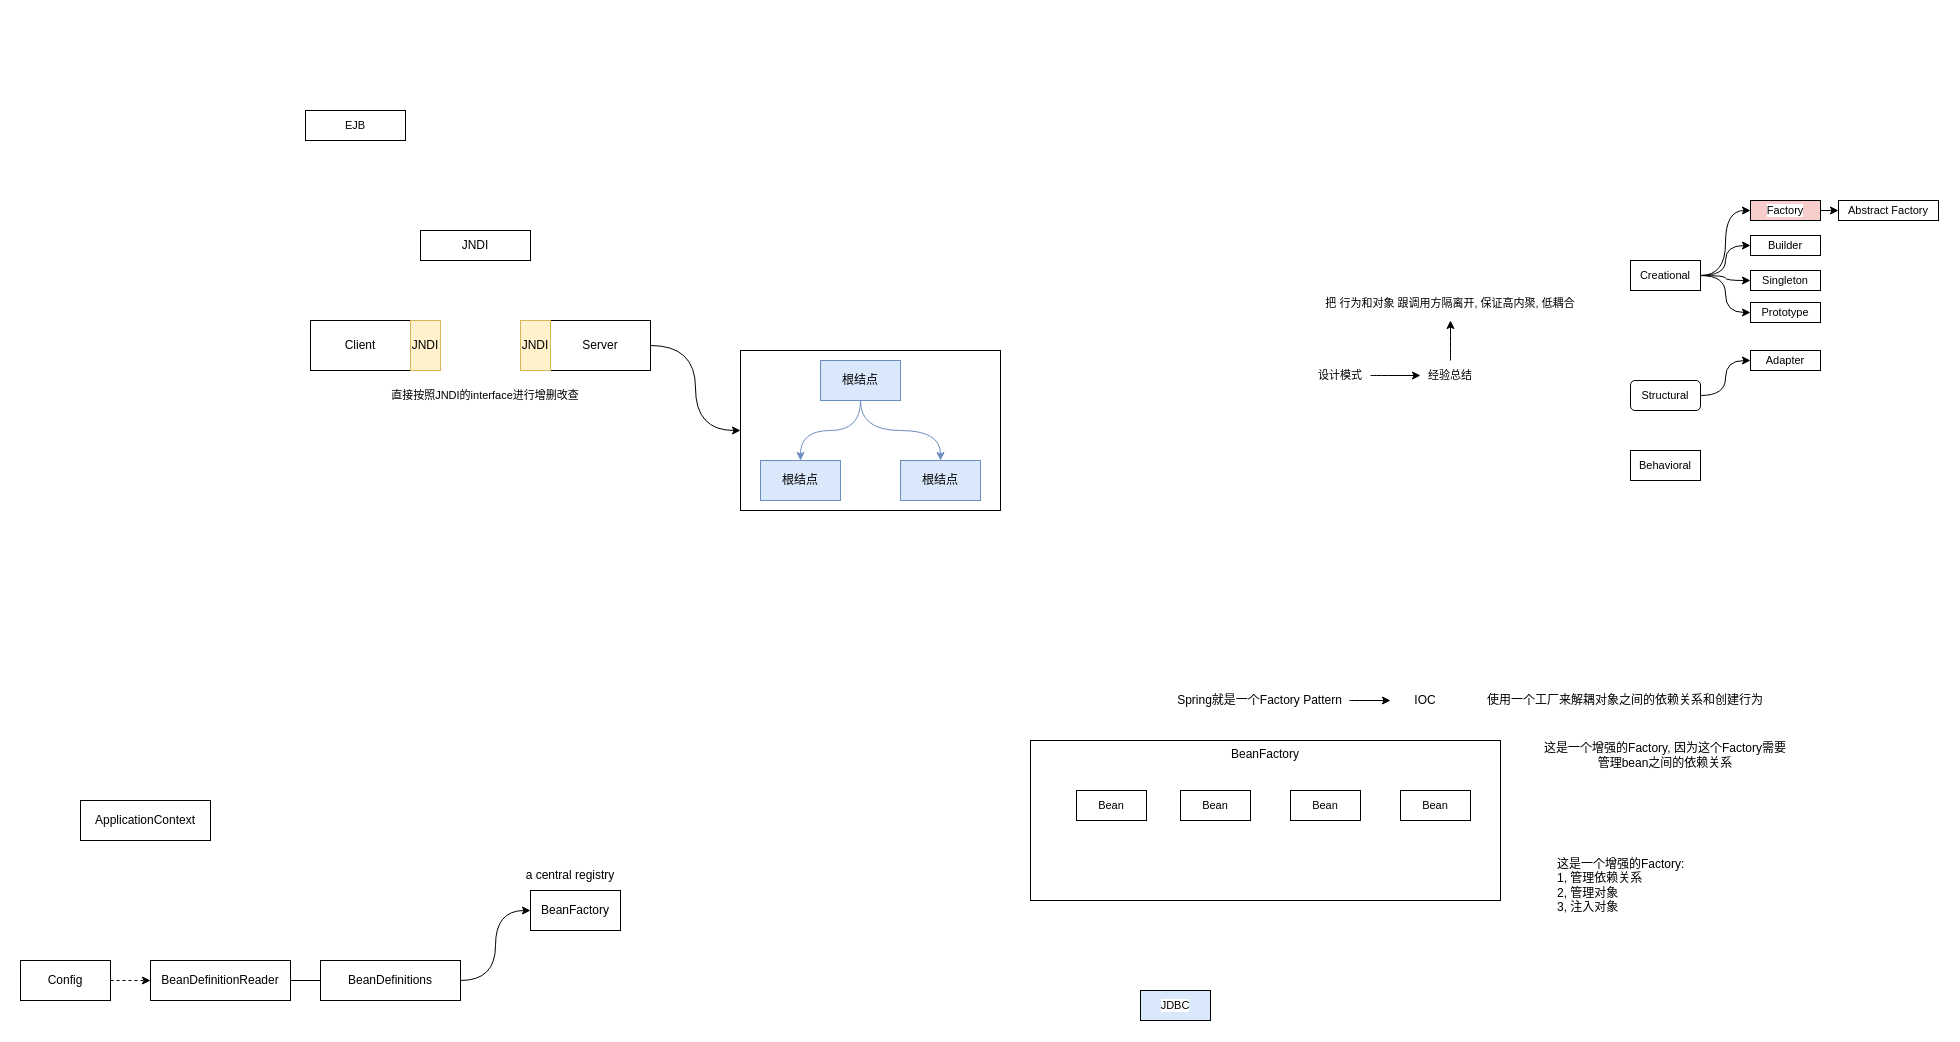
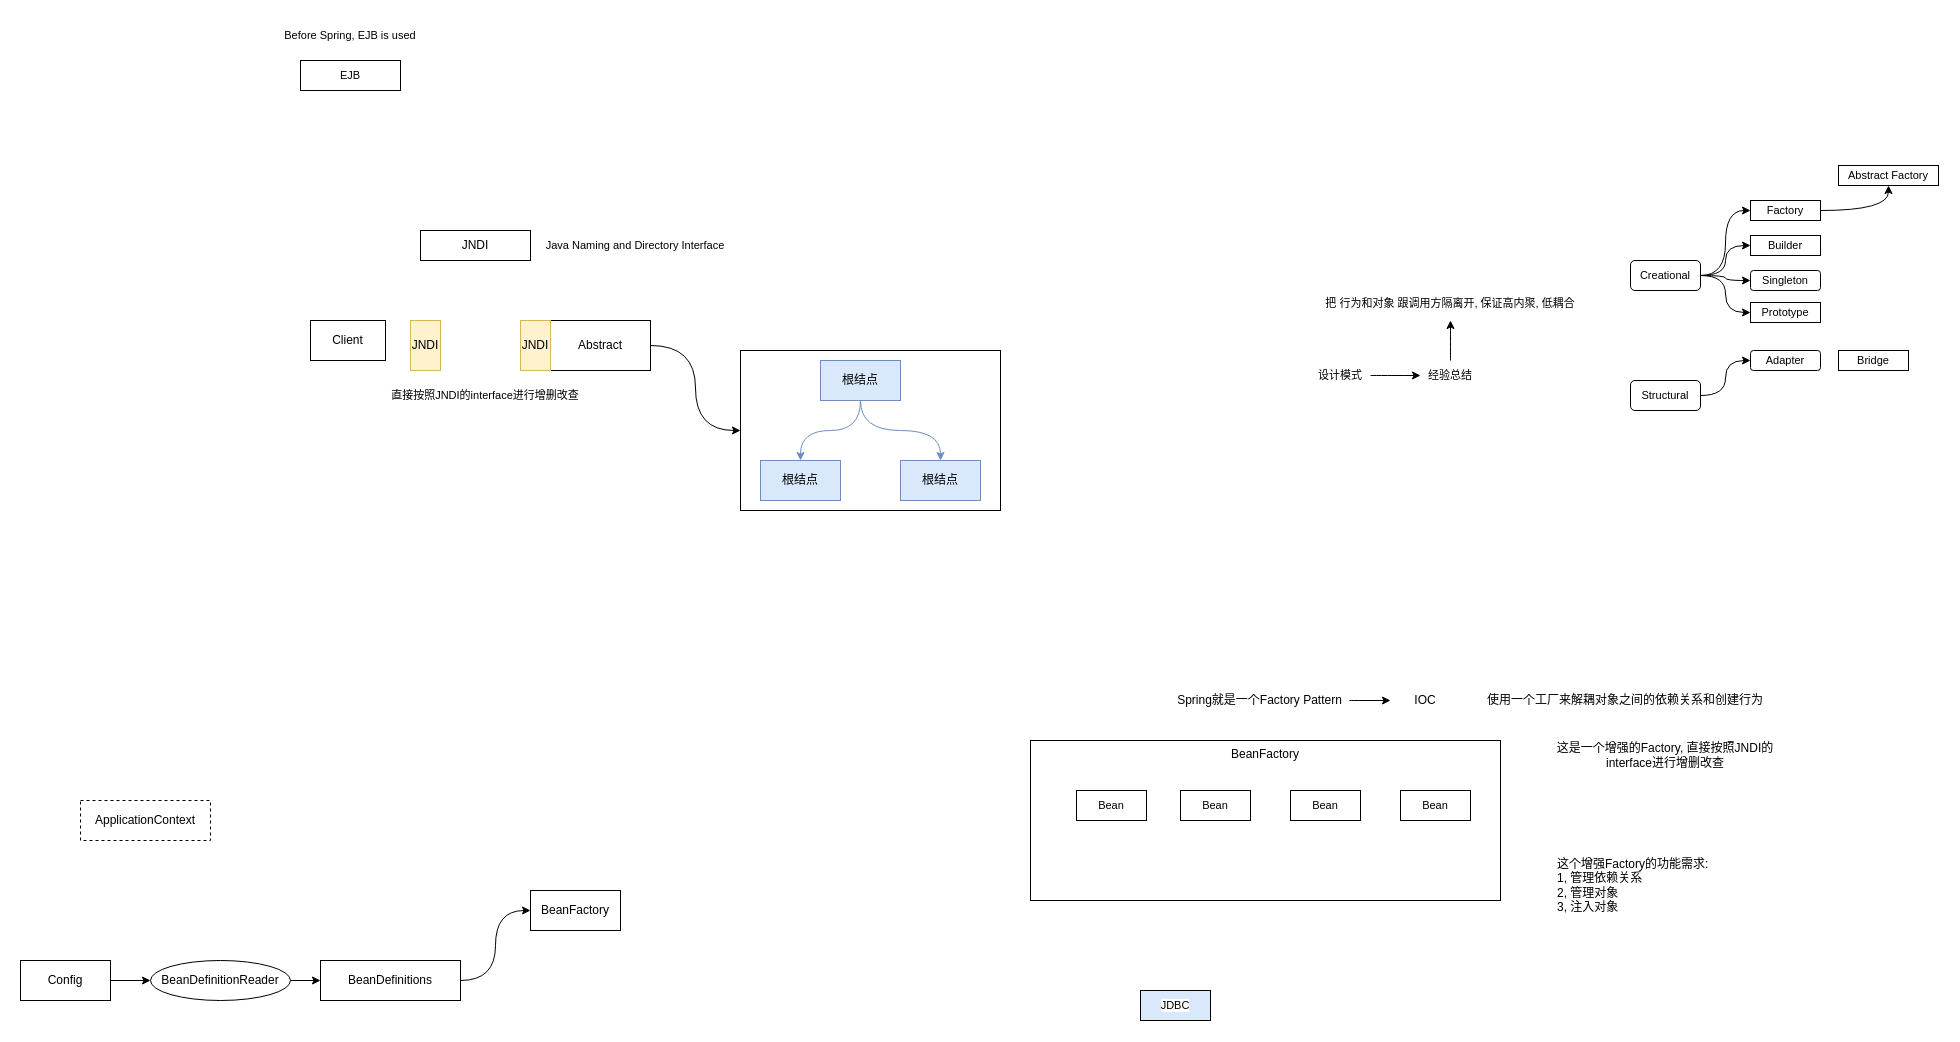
none -> (351, 36)
(356, 126) -> (351, 76)
(1786, 211) -> (1786, 211)
(1889, 211) -> (1889, 176)
none -> (636, 246)
(1666, 276) -> (1666, 276)
(1786, 281) -> (1786, 281)
(361, 346) -> (348, 341)
(601, 346) -> (601, 346)
(1786, 361) -> (1786, 361)
none -> (1874, 361)
(1666, 466) -> none
(1666, 756) -> (1666, 756)
(146, 821) -> (146, 821)
(571, 876) -> none
(1625, 886) -> (1637, 886)
(127, 981) -> (127, 981)
(221, 981) -> (221, 981)
(315, 981) -> (312, 981)
